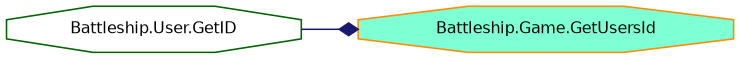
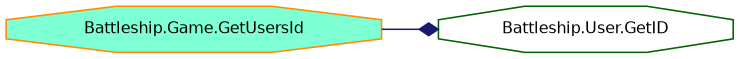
(320, 29) -> (400, 29)
